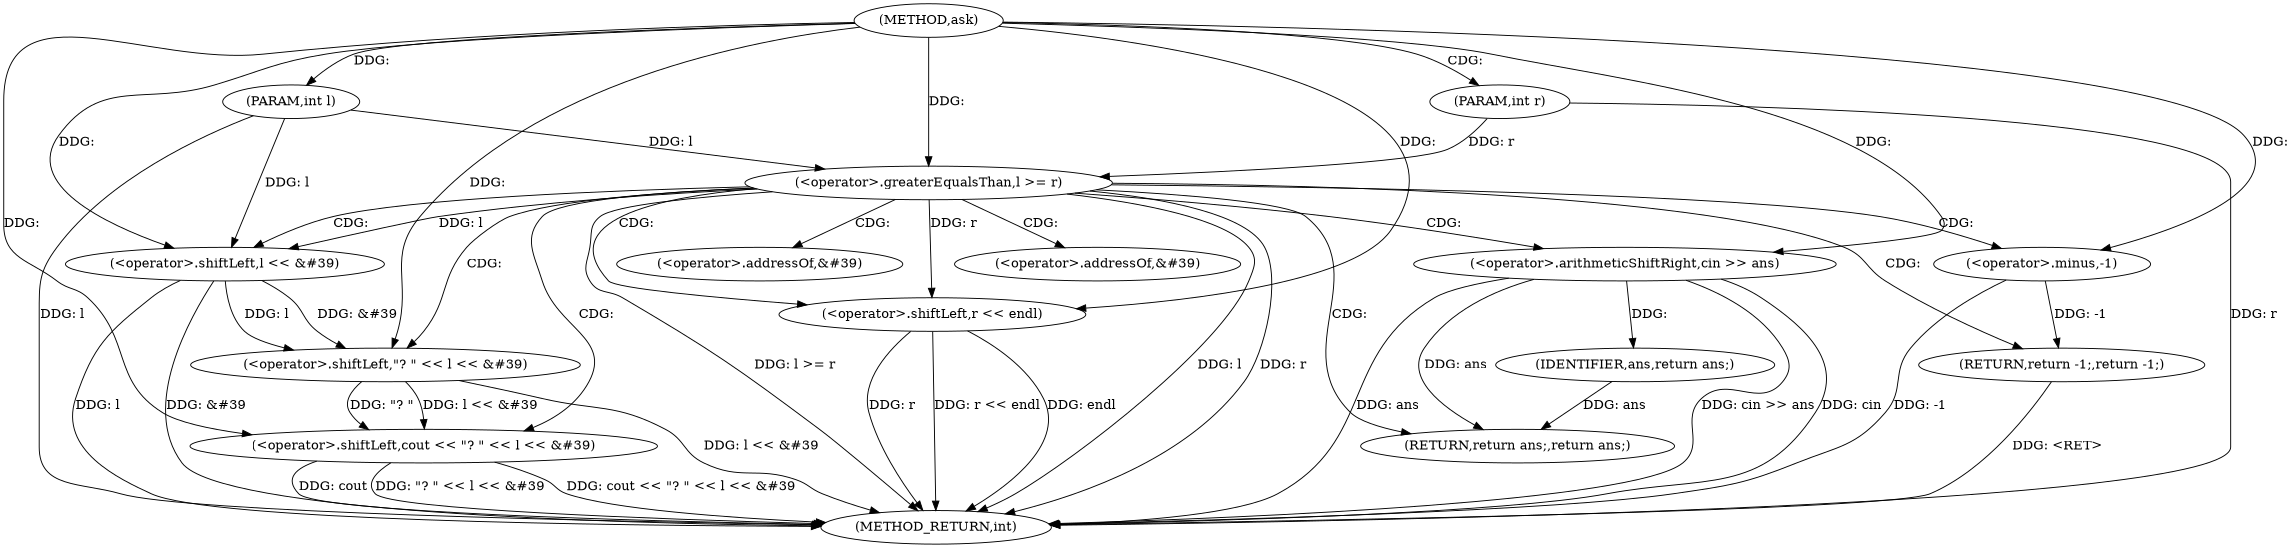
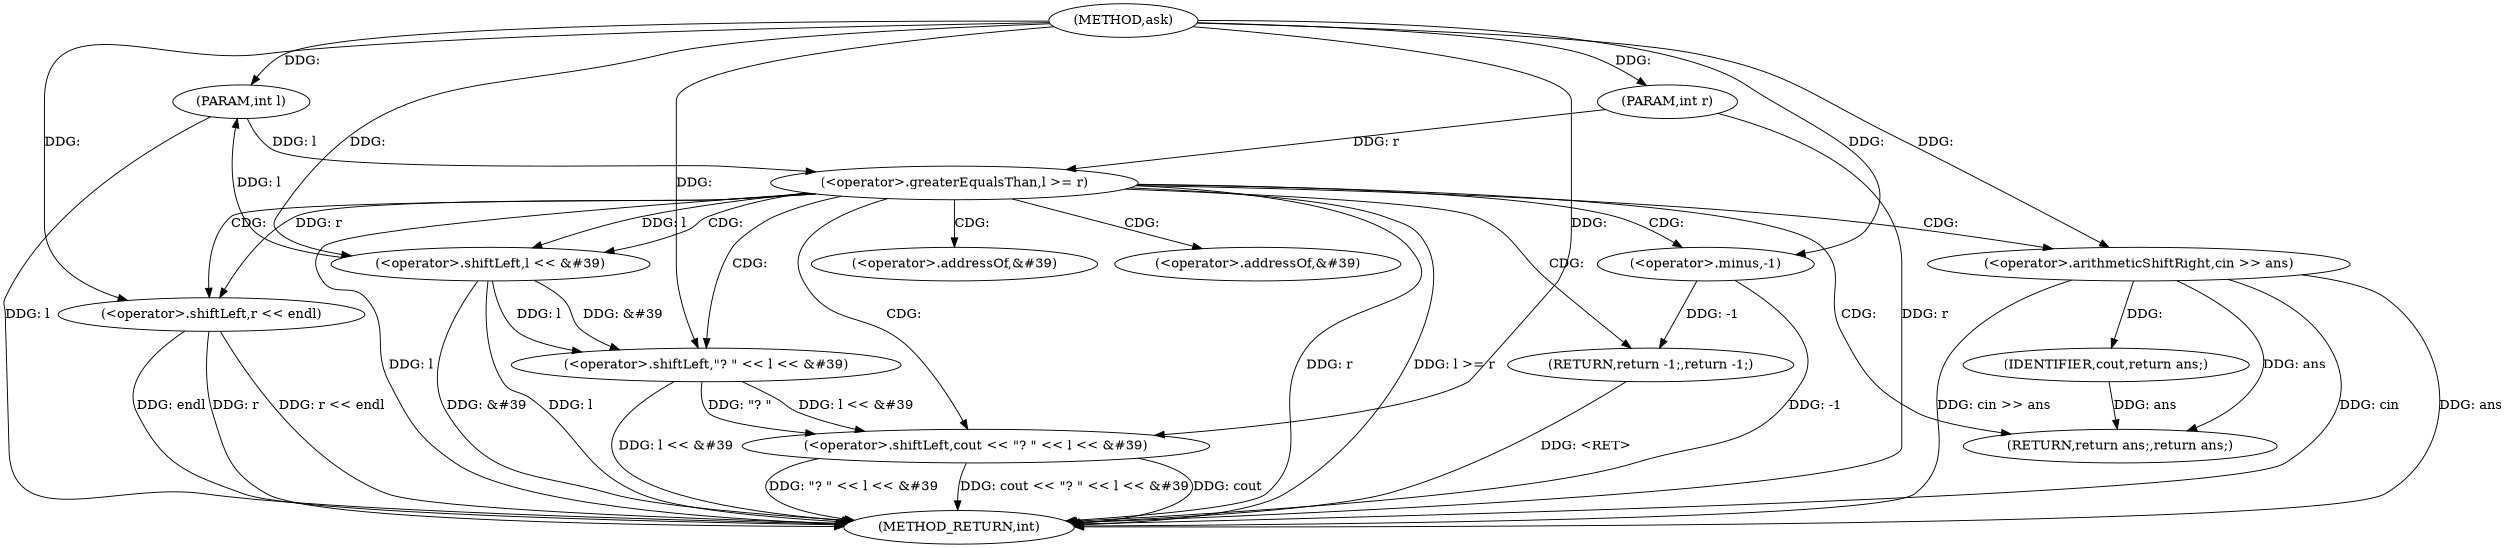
(1468, 61) -> (1635, 61)
(929, 97) -> none
(260, 179) -> (250, 226)
(1635, 365) -> (2106, 365)
